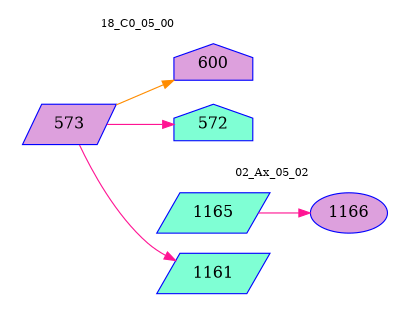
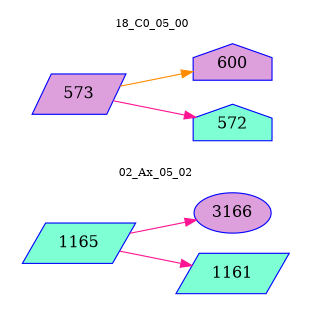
(115, 206) -> (150, 257)
(349, 213) -> (233, 213)
